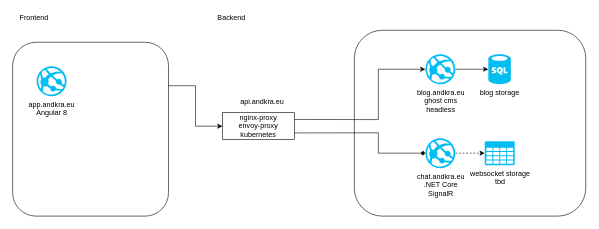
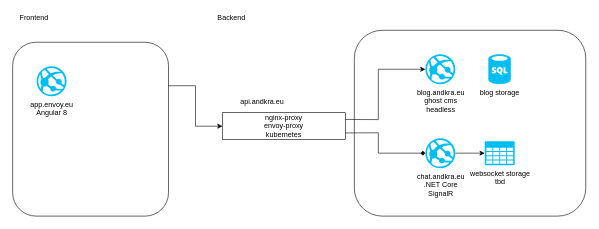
(483, 69) -> none
(52, 109) -> (52, 109)
(258, 126) -> (284, 126)
(468, 153) -> (468, 153)
